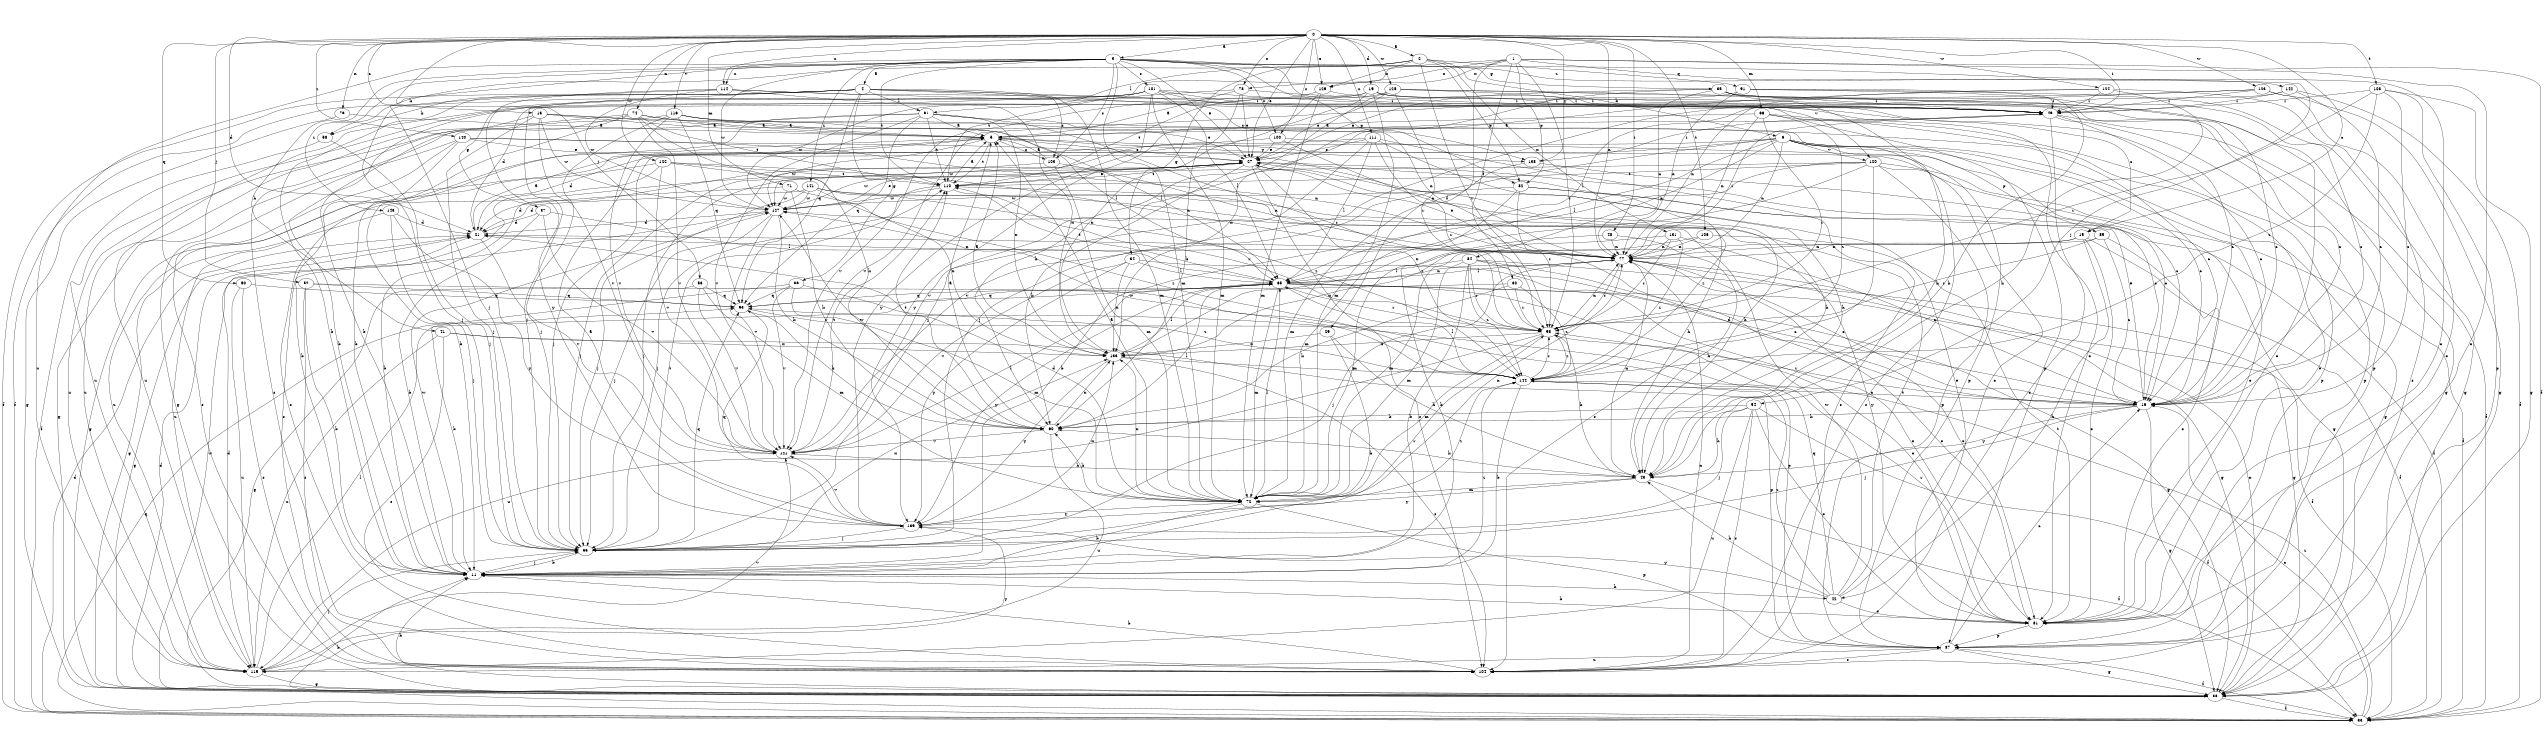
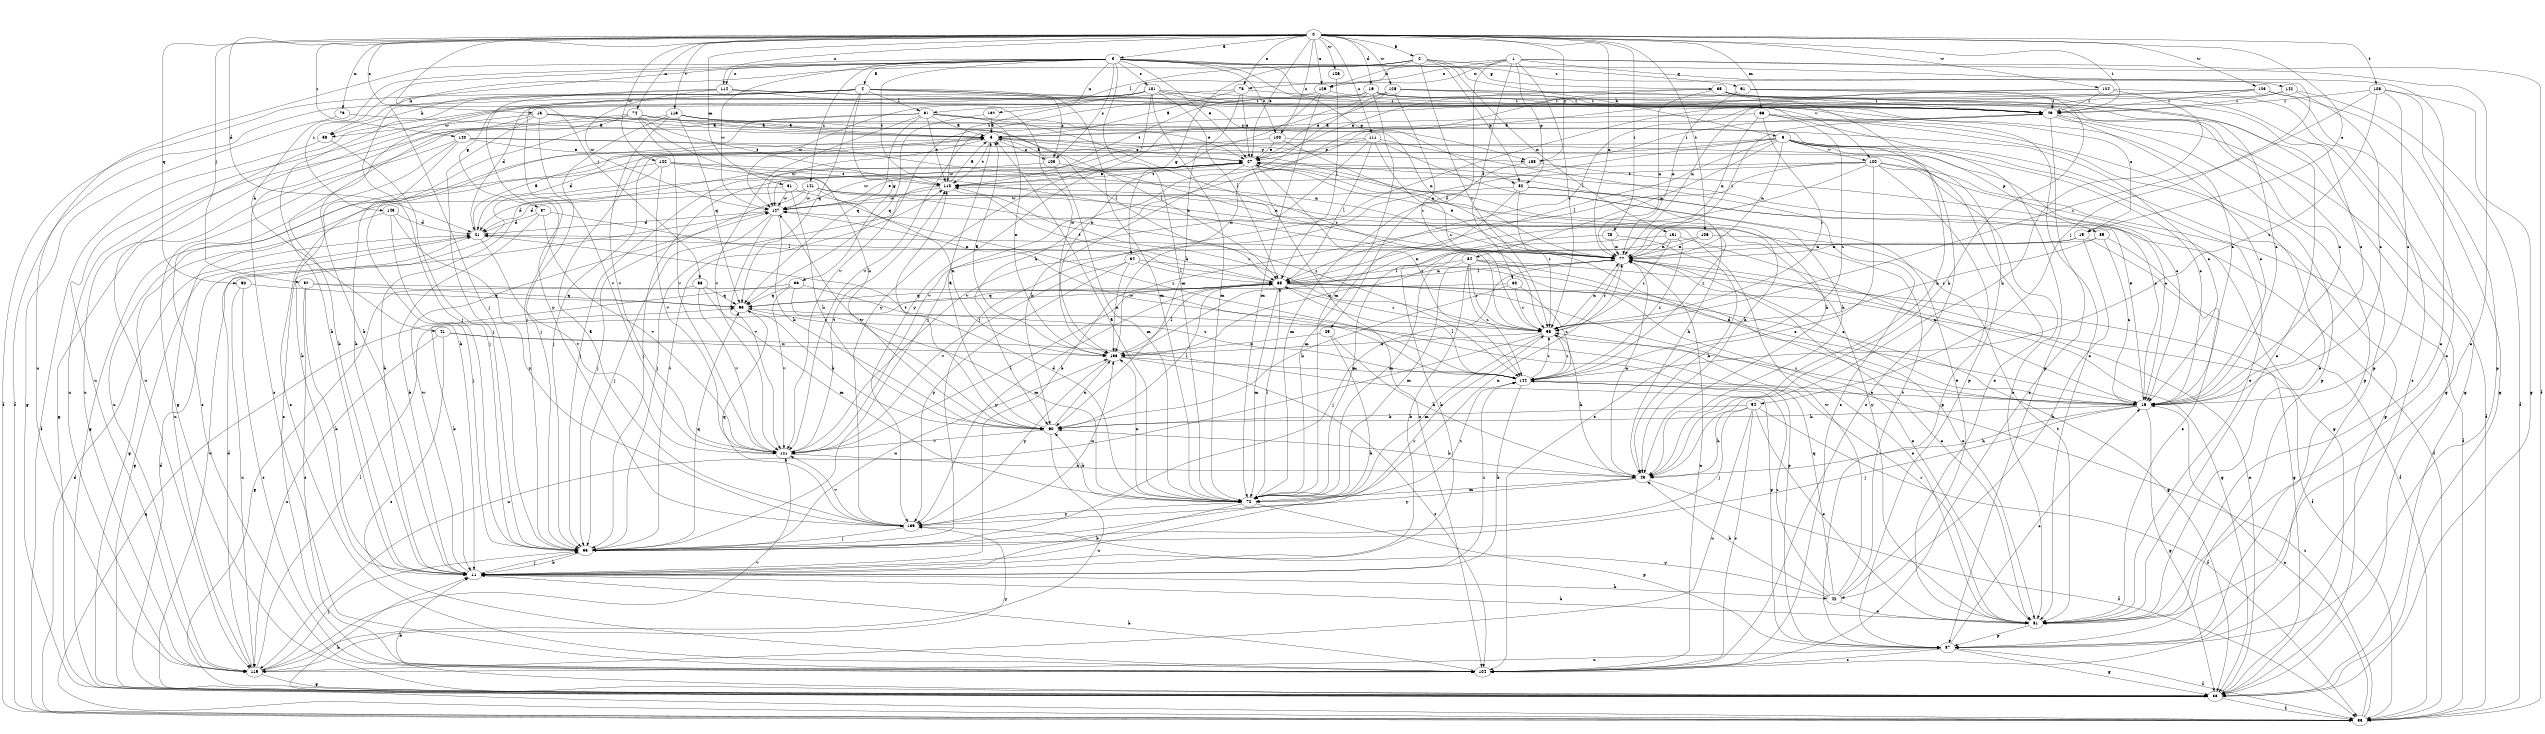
none -> (1336, 74)
none -> (991, 113)
(610, 185) -> (434, 125)
(790, 186) -> (790, 186)
(1984, 441) -> (1984, 441)
(2090, 443) -> (2040, 344)
